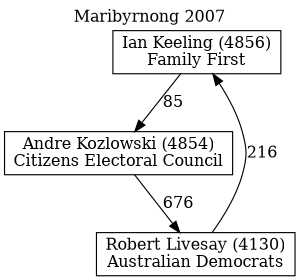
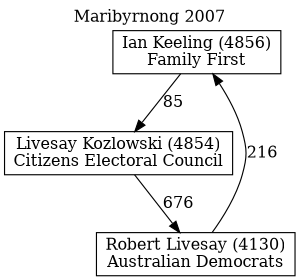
(119, 153) -> (119, 153)
